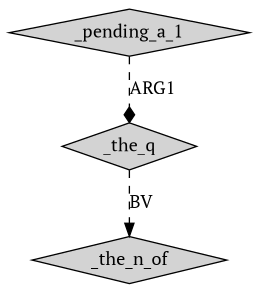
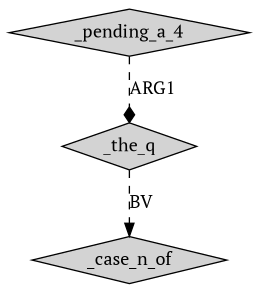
(129, 33) -> (129, 33)
(129, 260) -> (129, 260)
